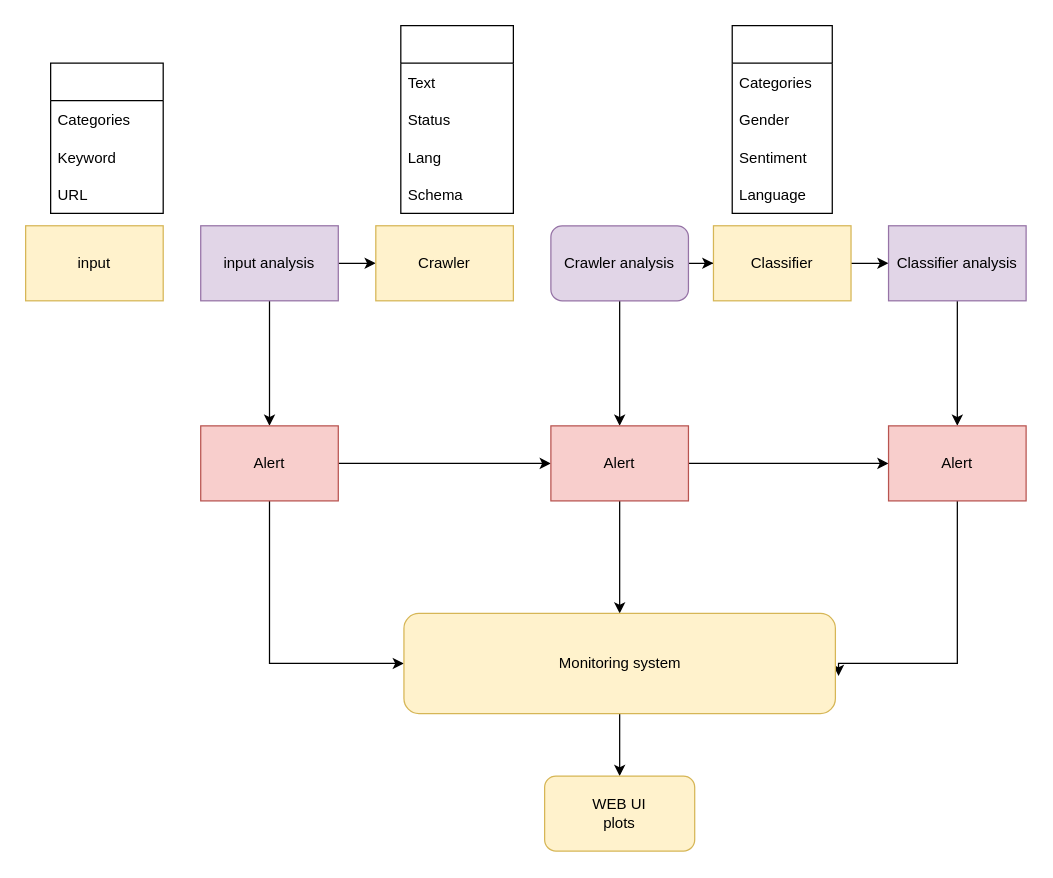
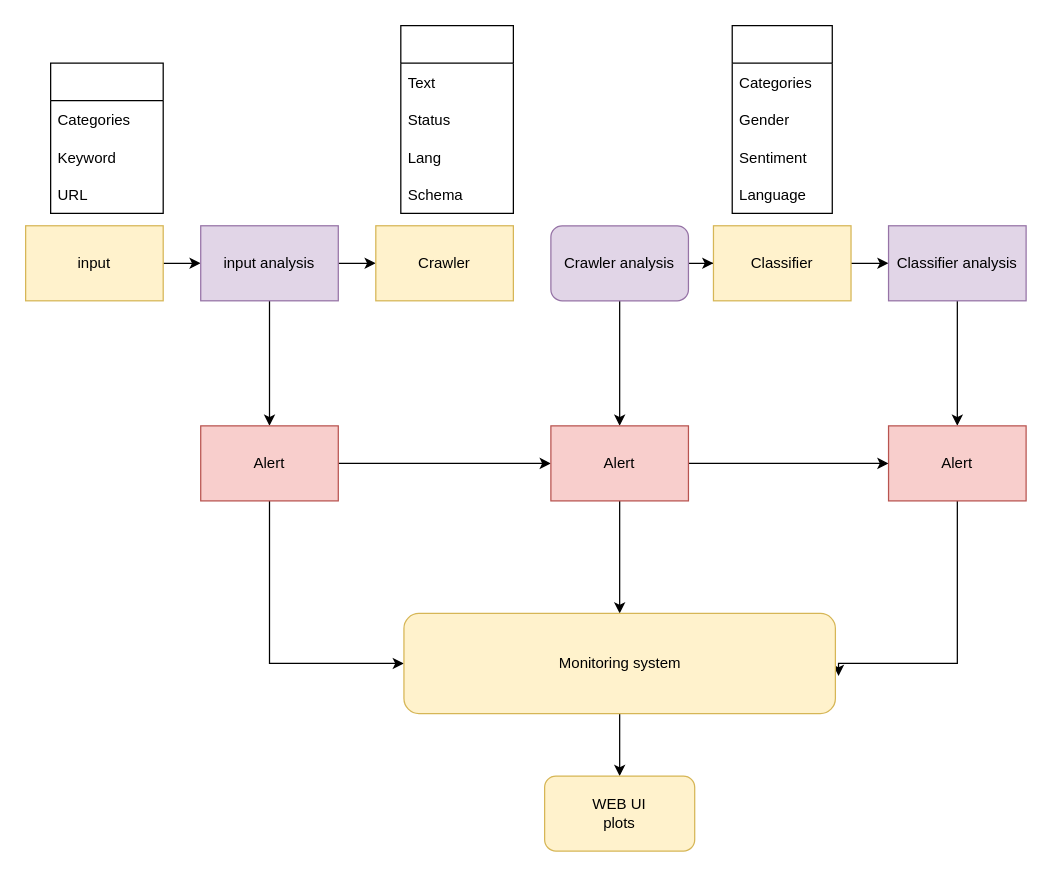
none -> (186, 263)
